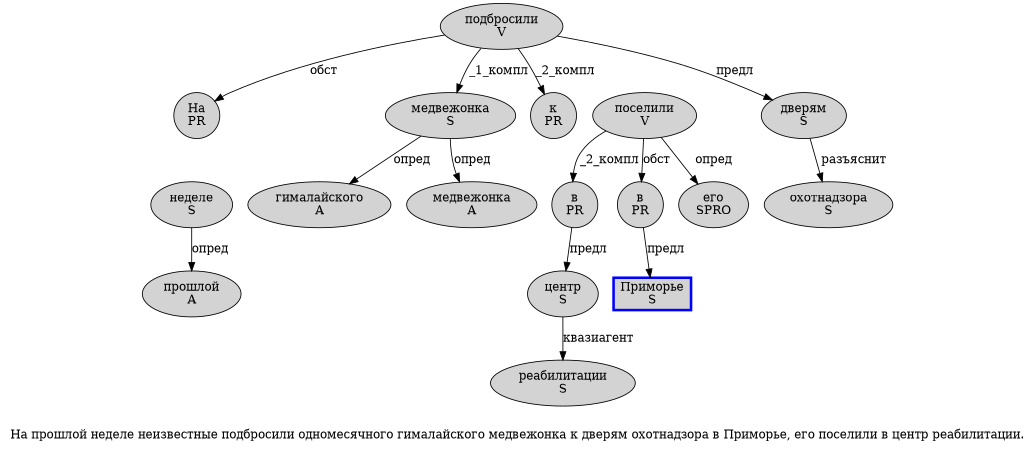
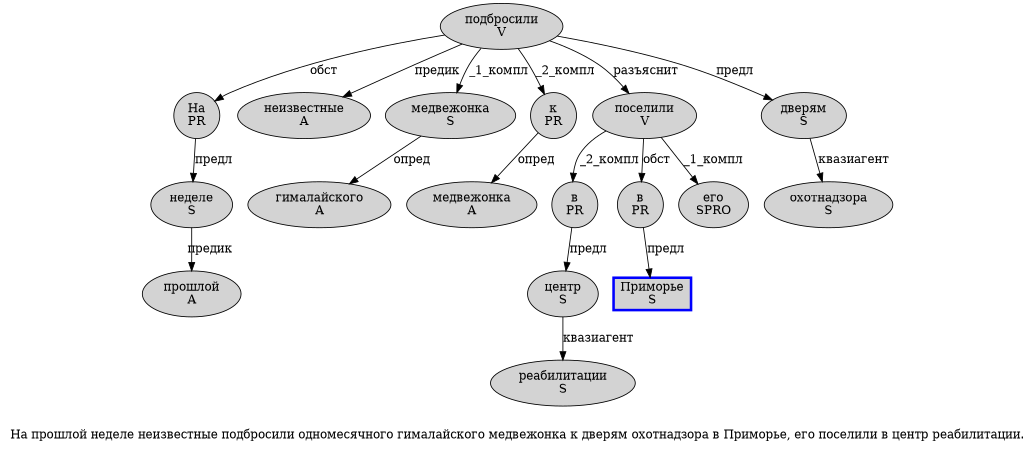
none -> (590, 59)
none -> (304, 116)
none -> (195, 156)
(452, 156) -> (518, 155)
(714, 160) -> (714, 160)
(854, 160) -> (854, 160)
(210, 249) -> (210, 249)
